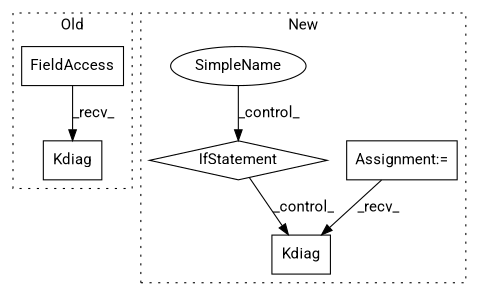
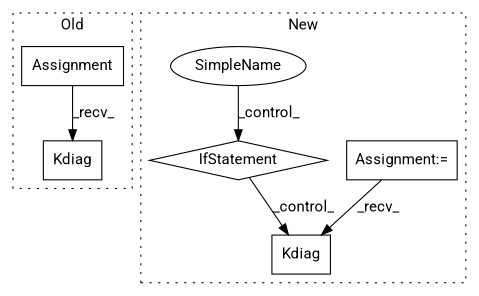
(73, 66) -> (73, 66)
